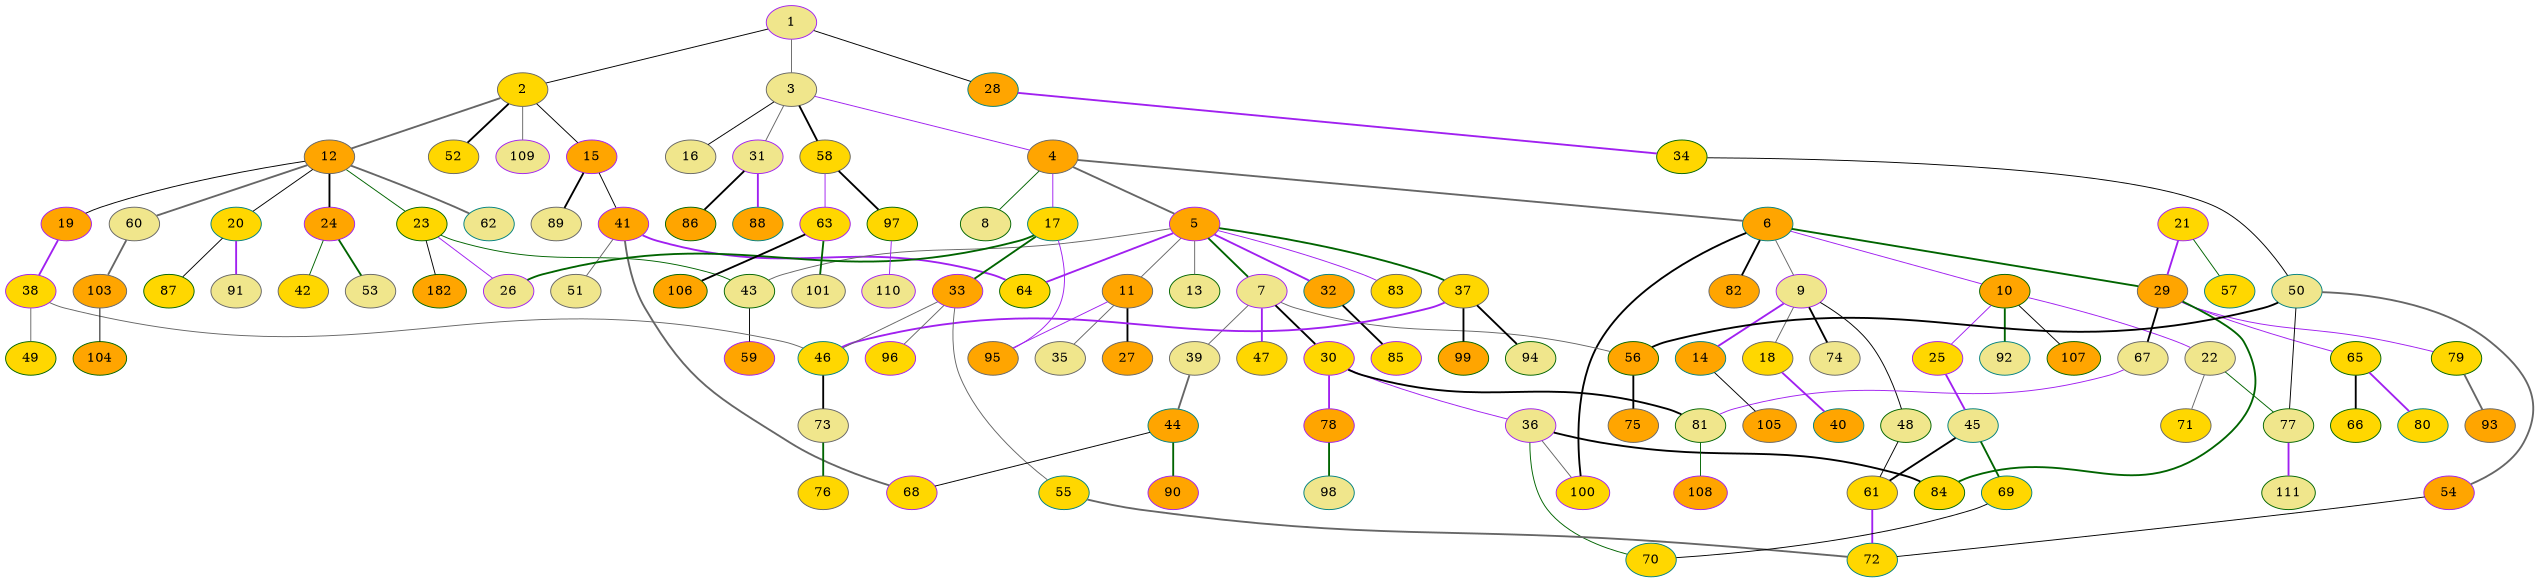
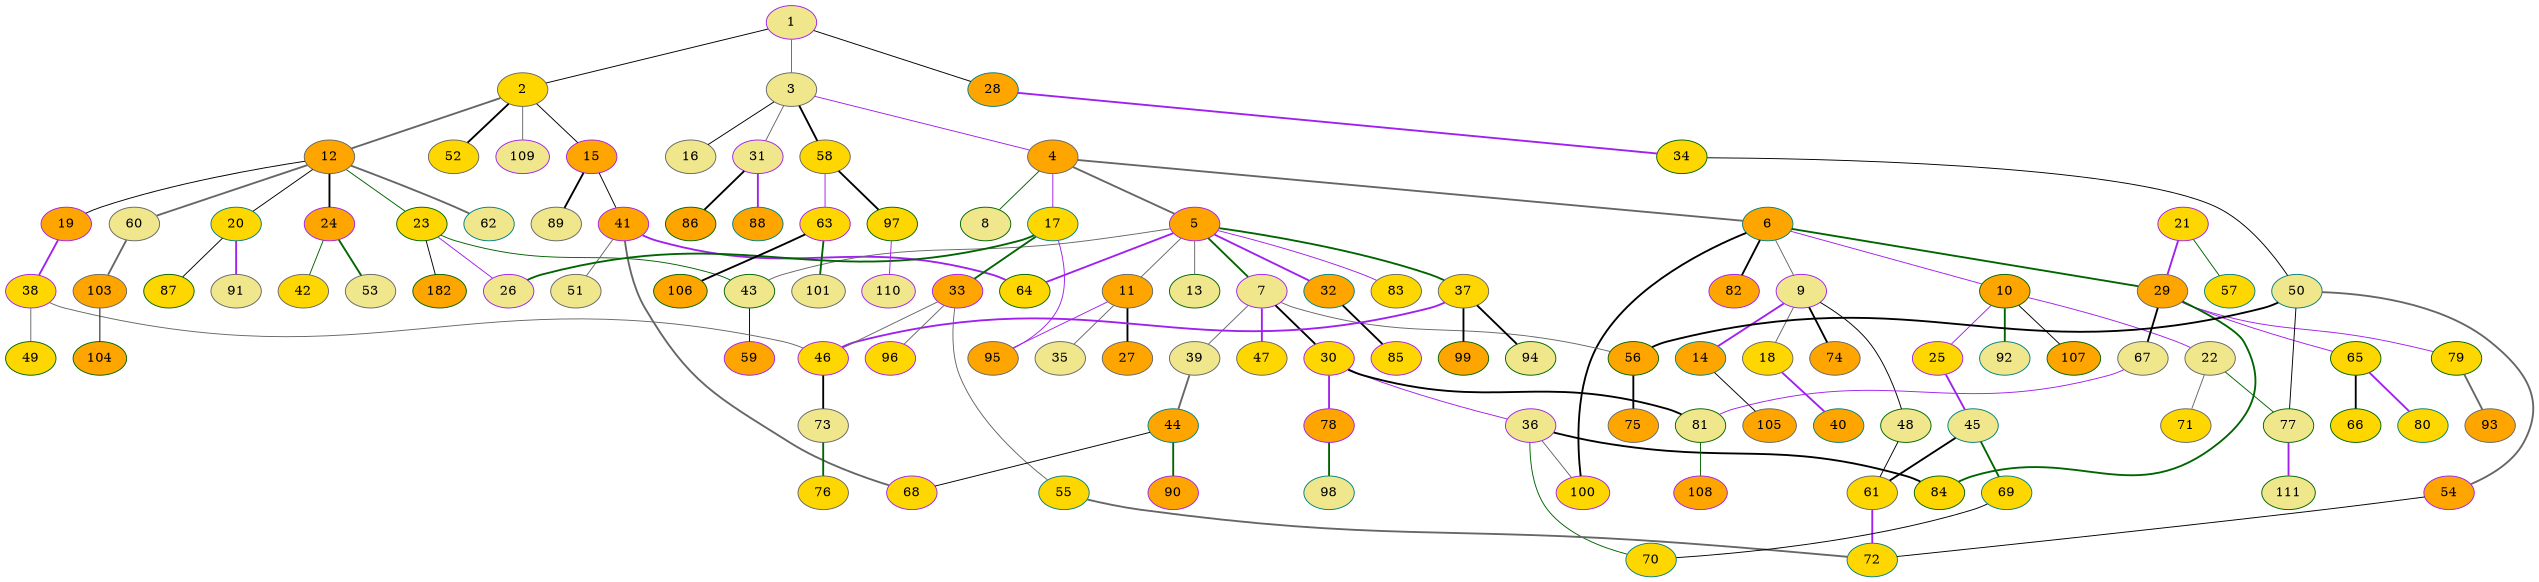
(1734, 291) -> (1734, 291)
(823, 358) -> (823, 358)
(1835, 358) -> (1835, 358)
